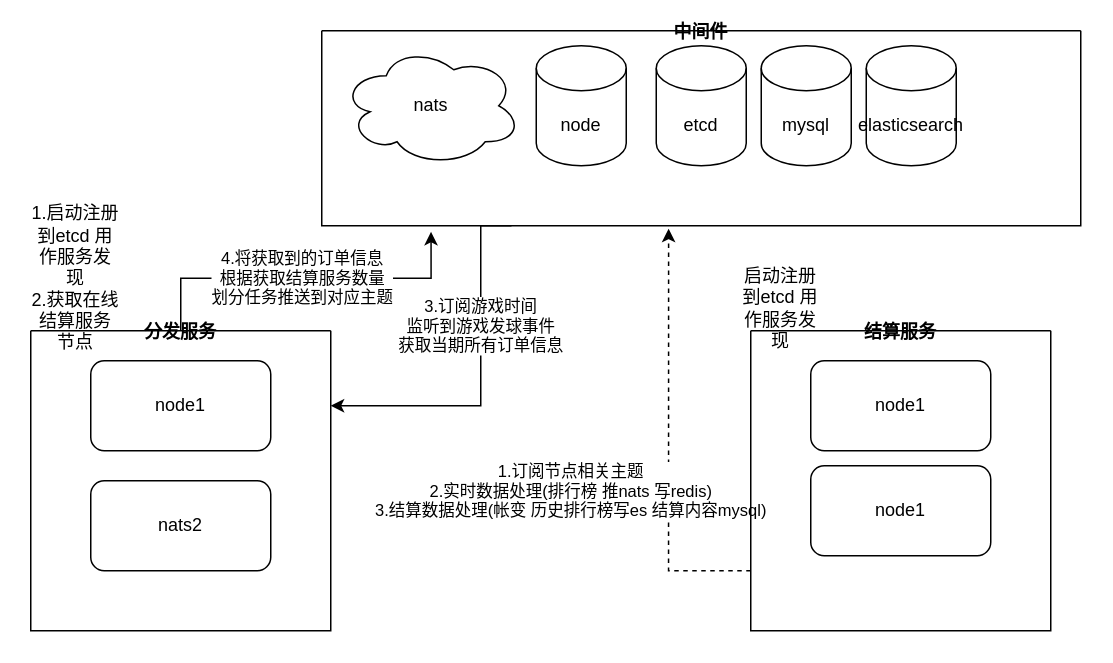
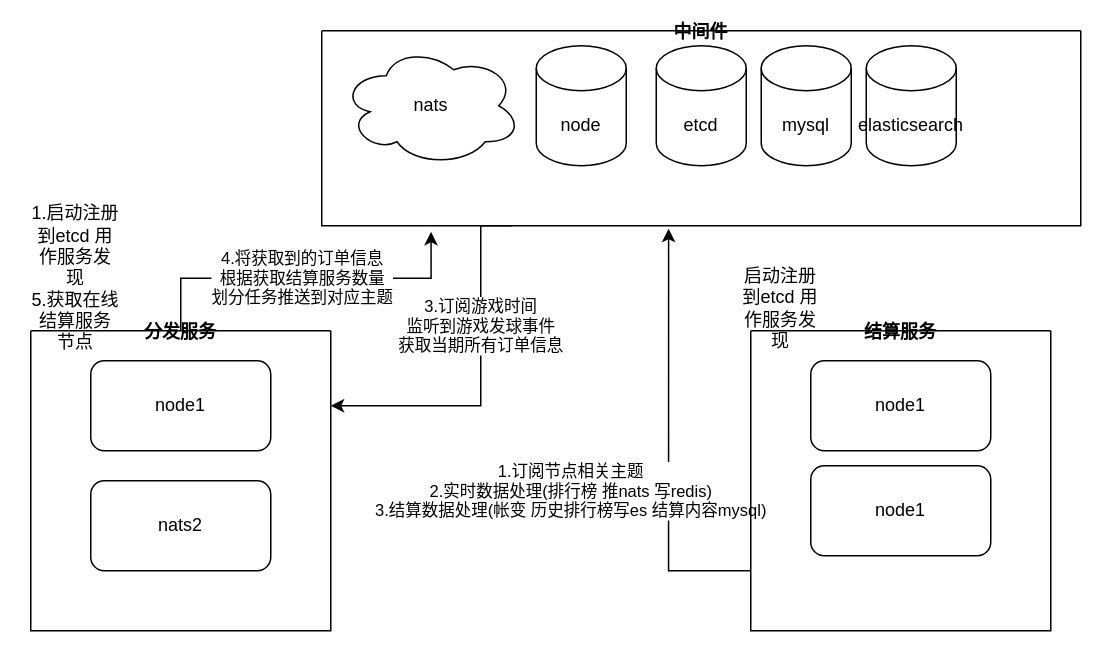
(76, 278) -> (76, 278)
(669, 349) -> (669, 349)
